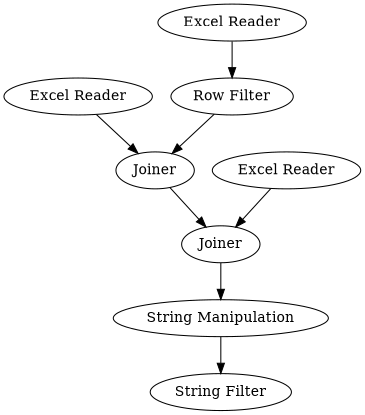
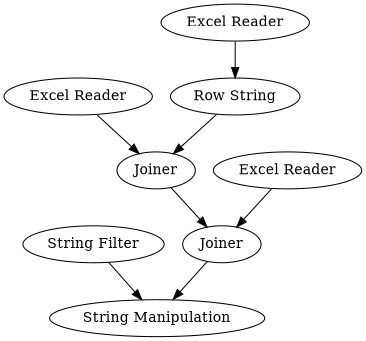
(232, 96) -> (235, 96)
(221, 350) -> (122, 277)
